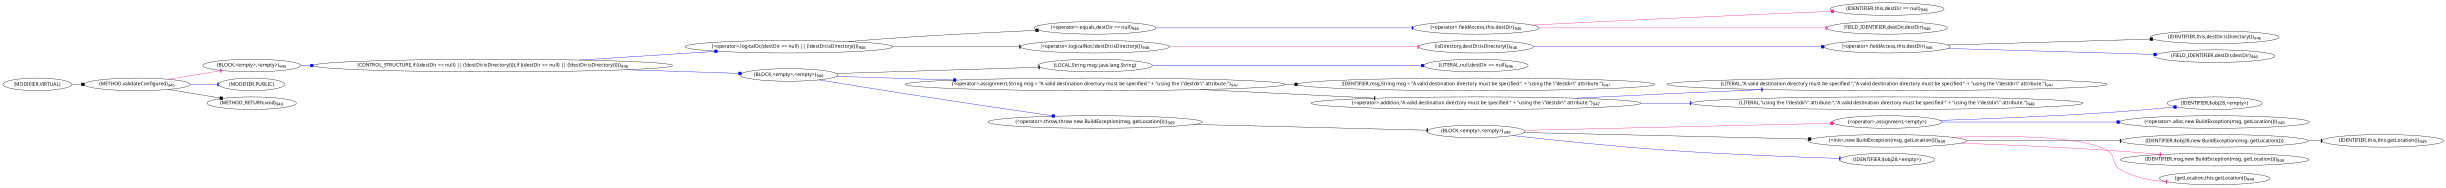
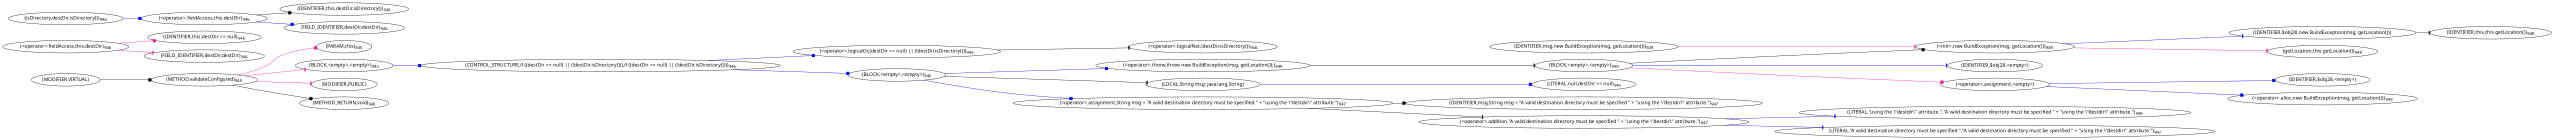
(1095, 28) -> none
none -> (344, 47)
(1293, 47) -> none
(204, 84) -> (283, 82)
(2043, 141) -> (2153, 40)
(2060, 148) -> (1796, 47)
(2281, 159) -> (1650, 46)
